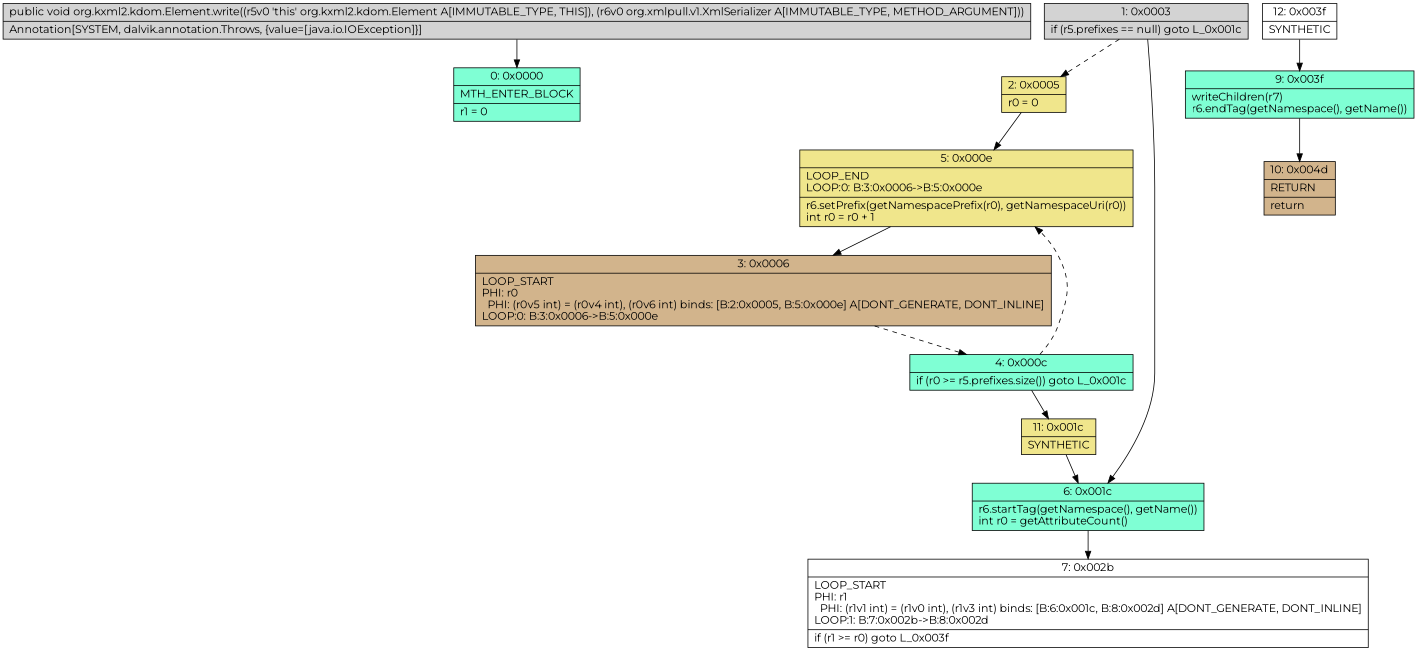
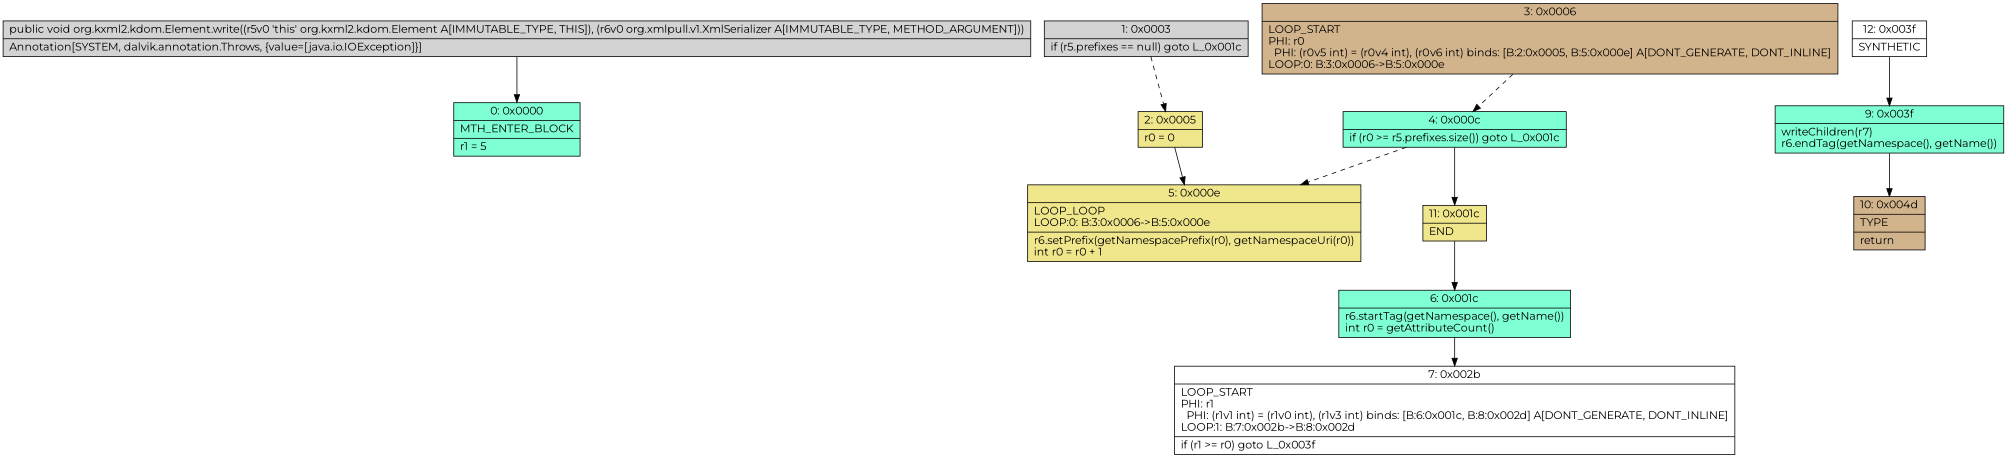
(474, 112) -> (474, 147)
(838, 176) -> (1069, 211)
(1293, 188) -> (1874, 223)
(865, 239) -> none
(1155, 263) -> none
(1059, 445) -> (1441, 232)
